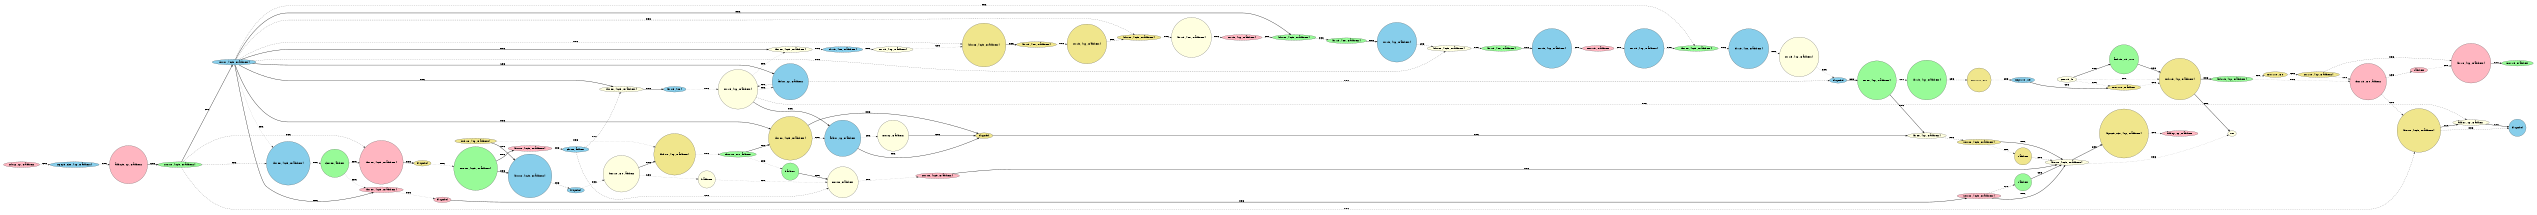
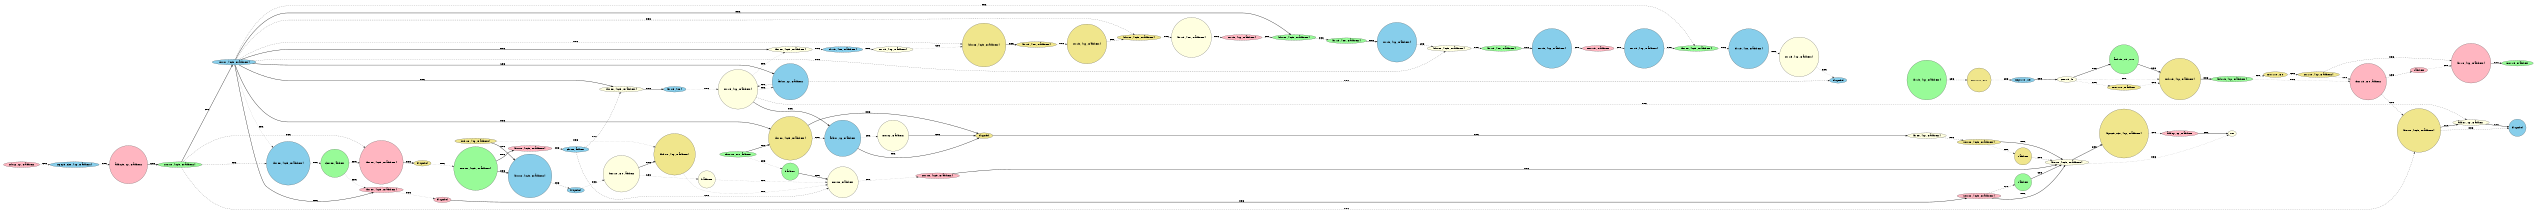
(1877, 80) -> none
(2068, 88) -> (2045, 80)
(2212, 112) -> (2212, 134)
(707, 154) -> (751, 193)
